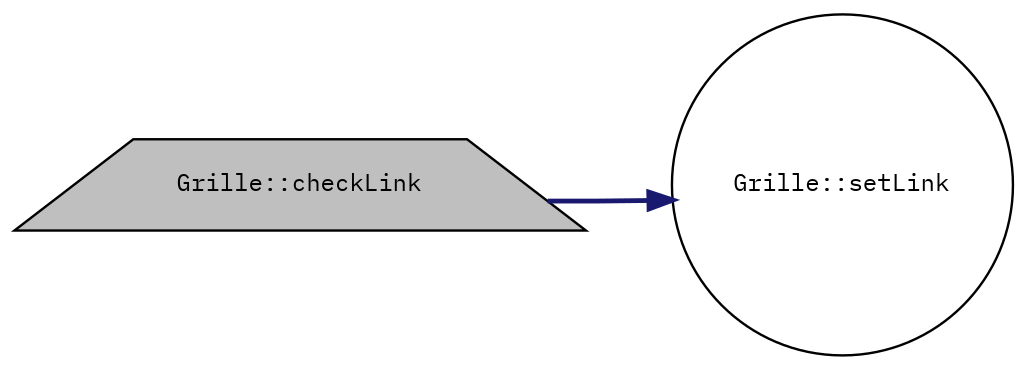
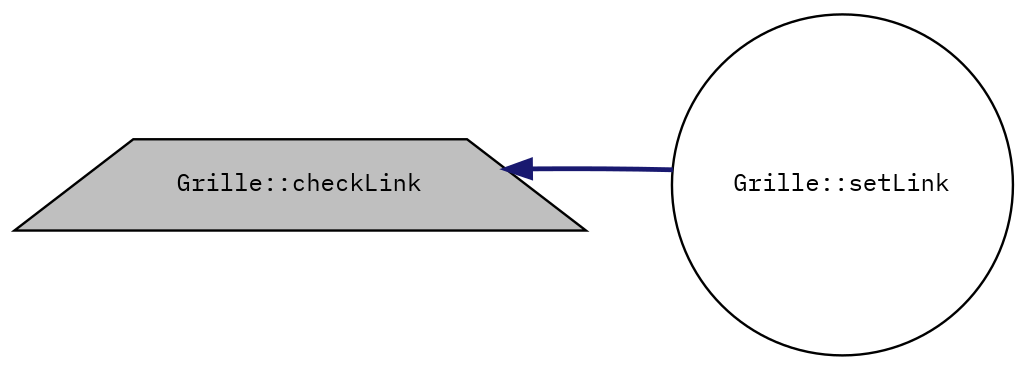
(598, 201) -> (602, 169)
